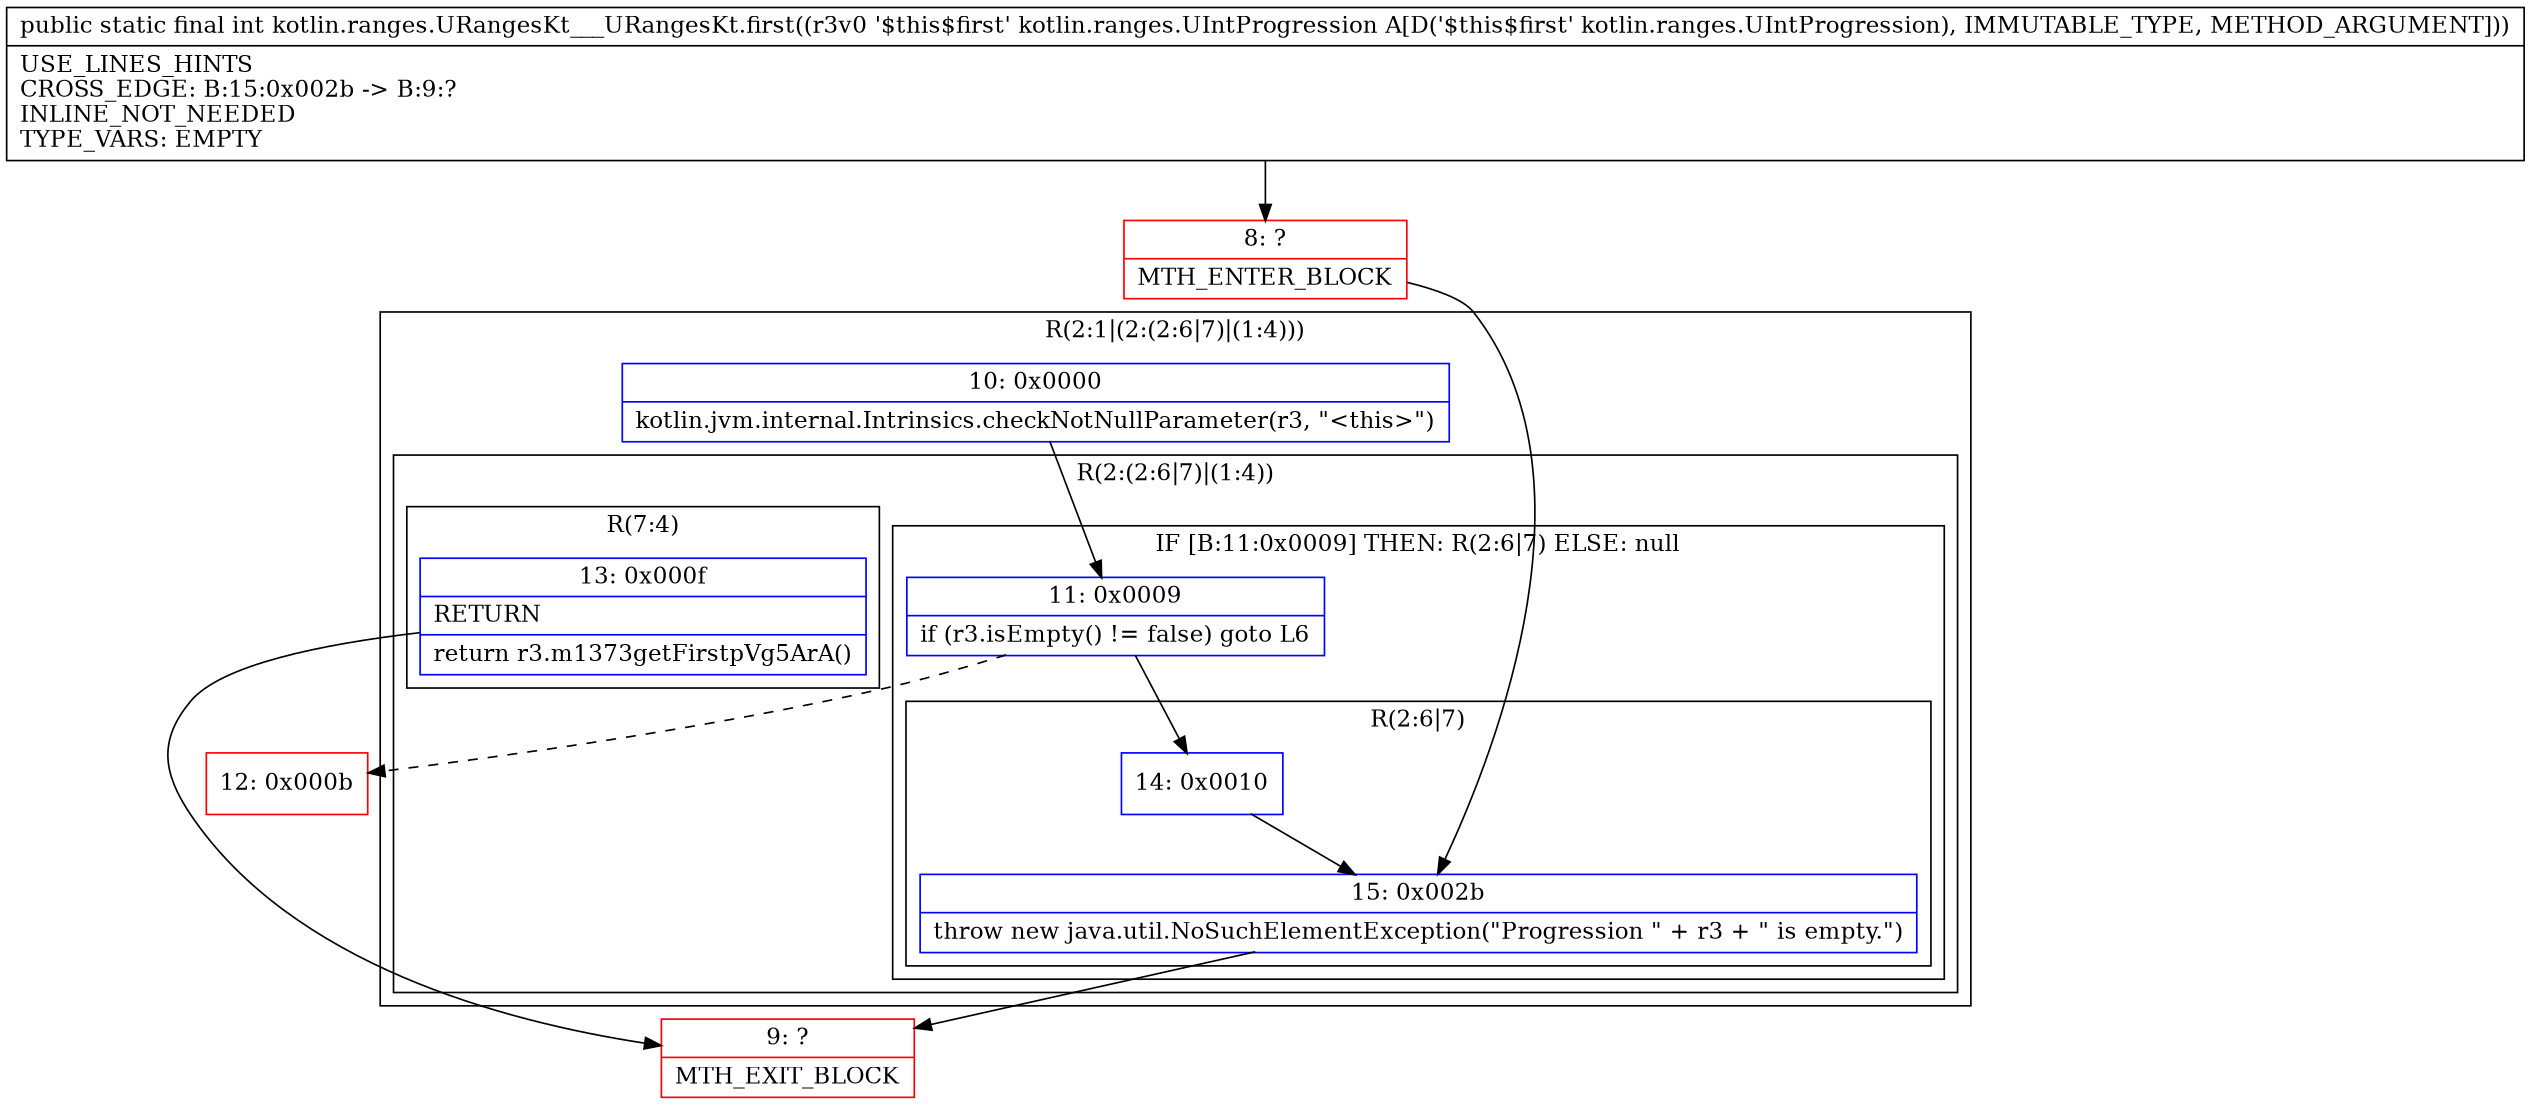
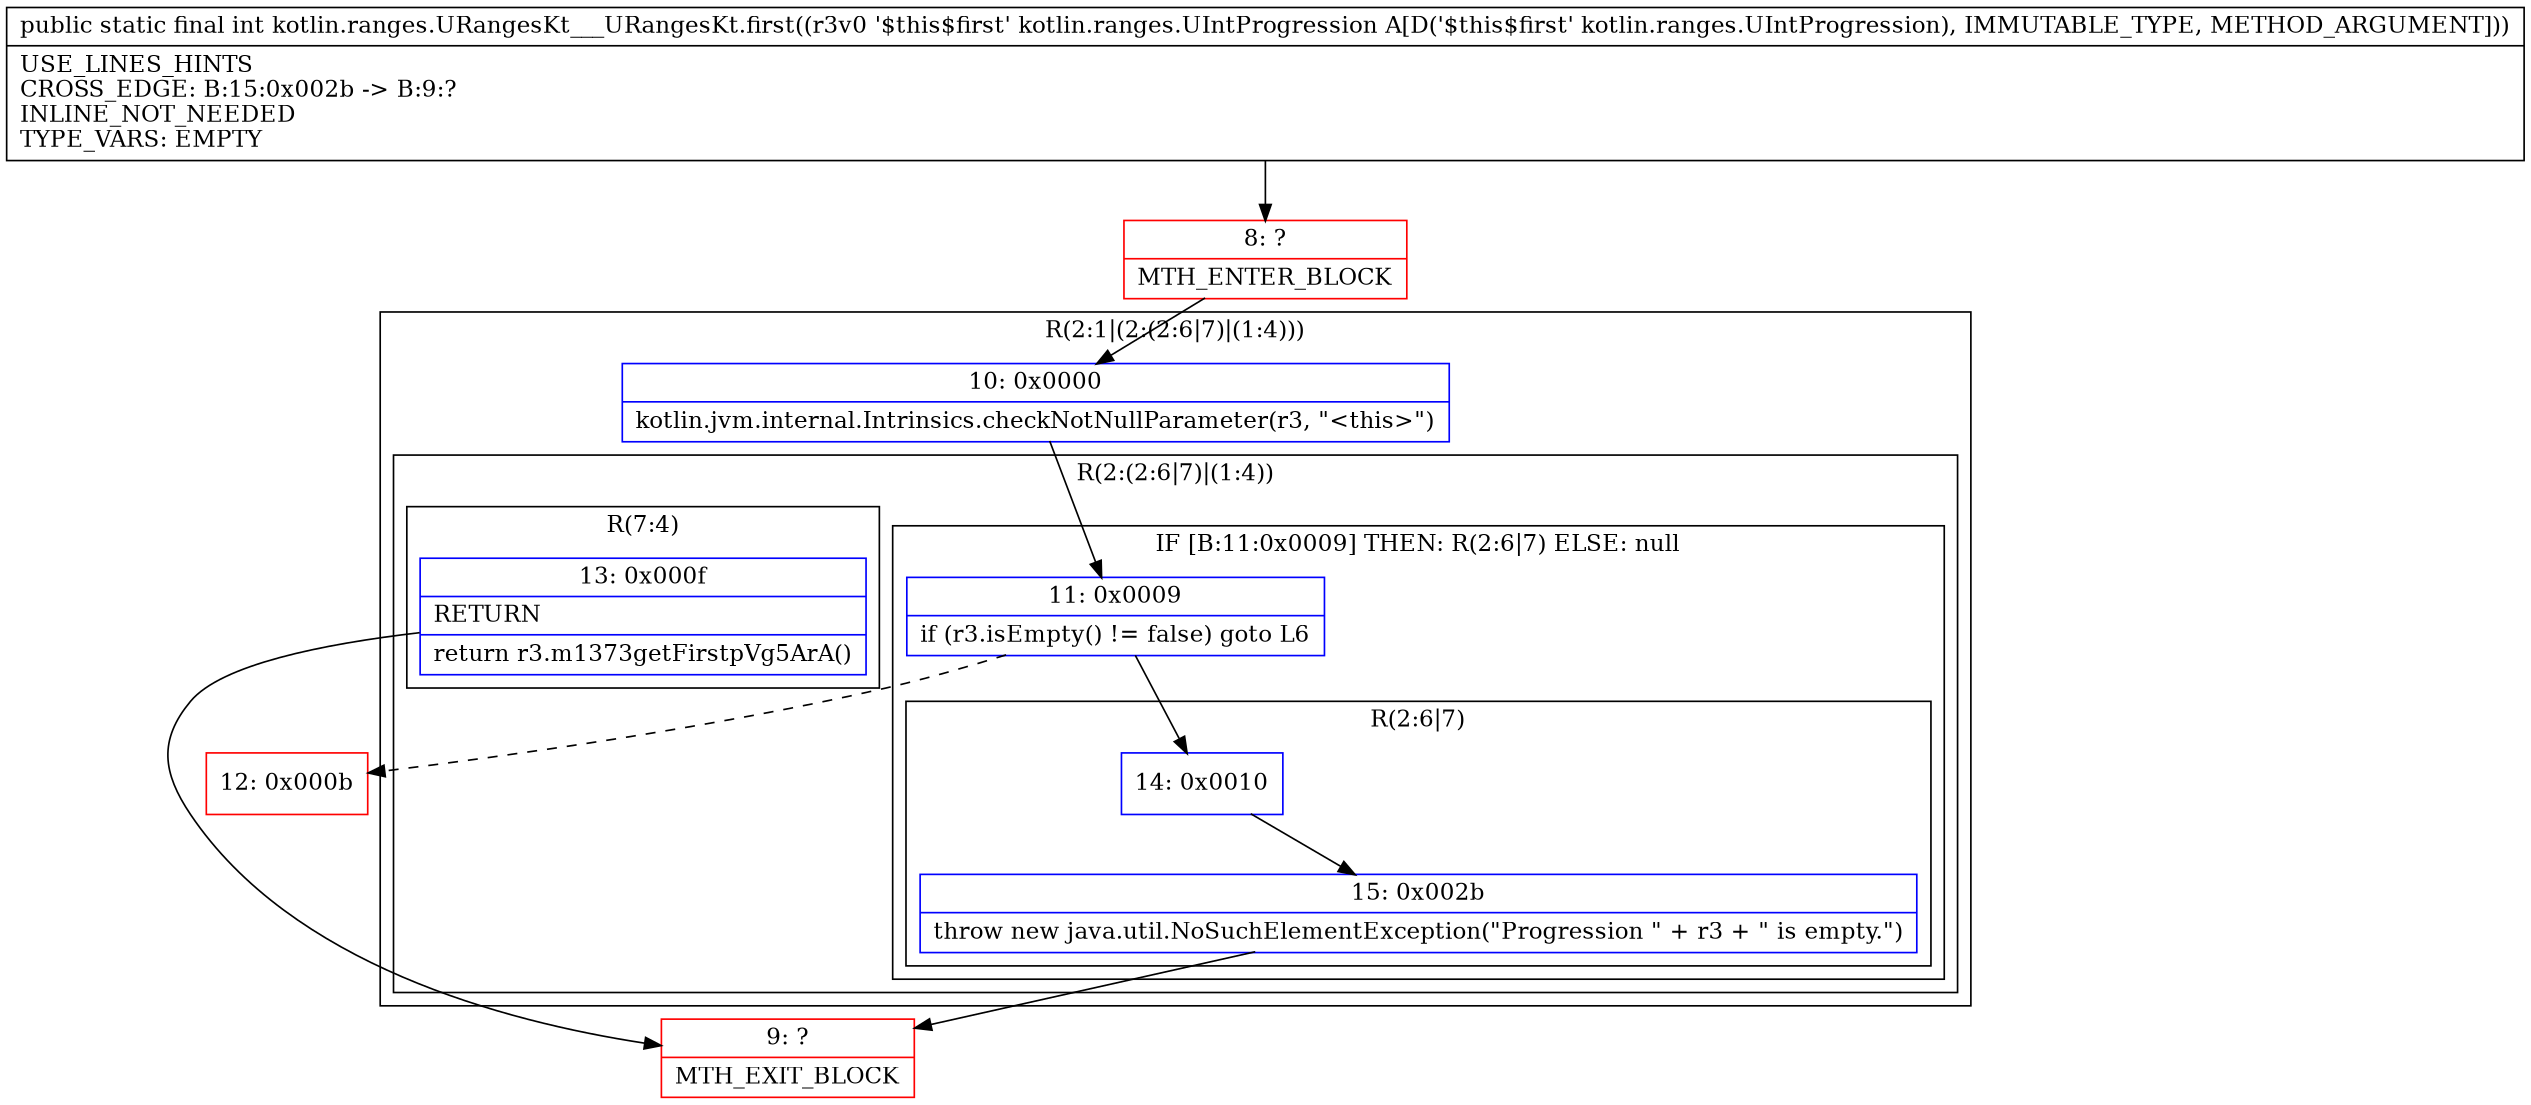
(1533, 549) -> (1158, 327)
